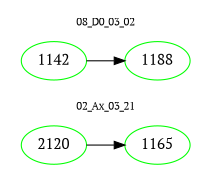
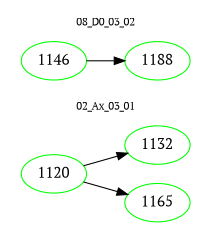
(54, 61) -> (54, 61)
(106, 107) -> (106, 107)
(54, 145) -> (54, 174)
none -> (157, 145)
